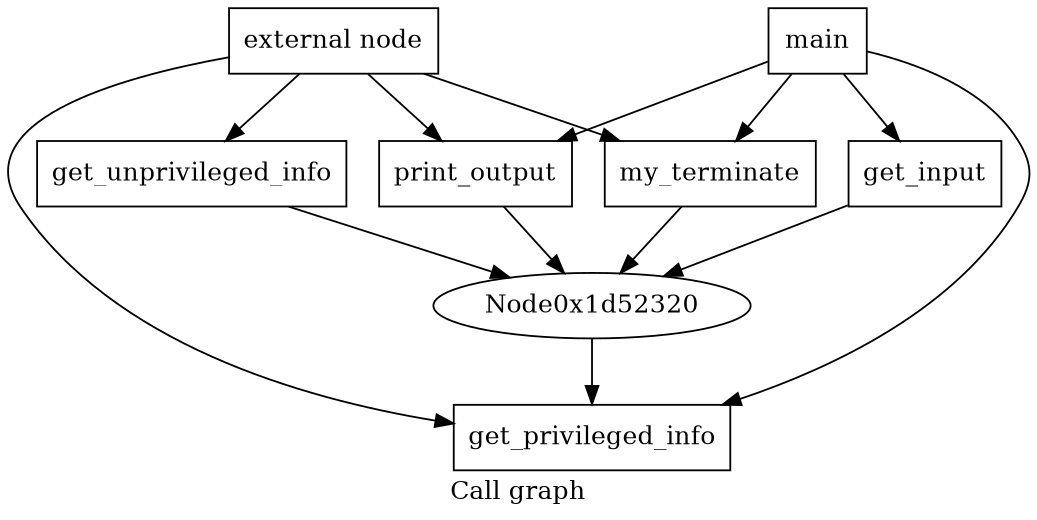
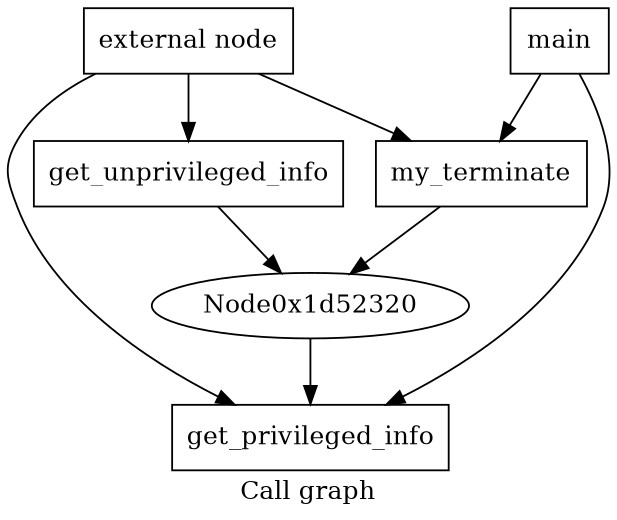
(476, 174) -> none
(925, 174) -> none
